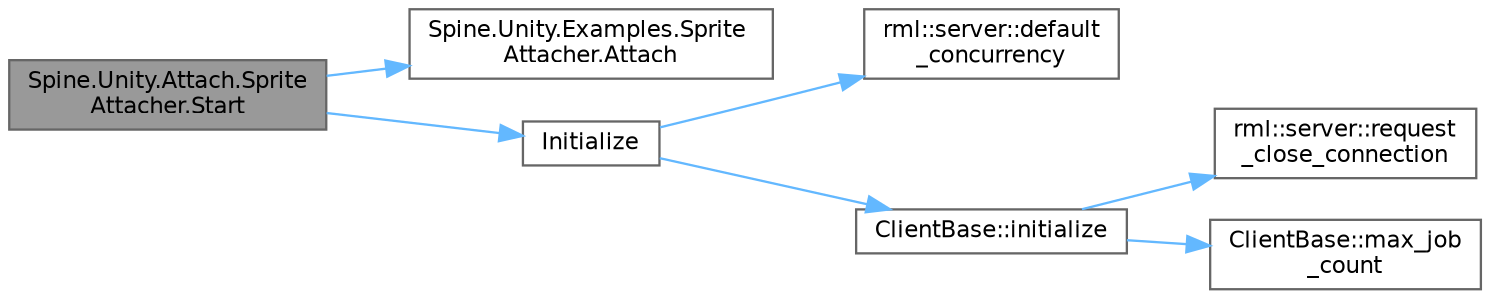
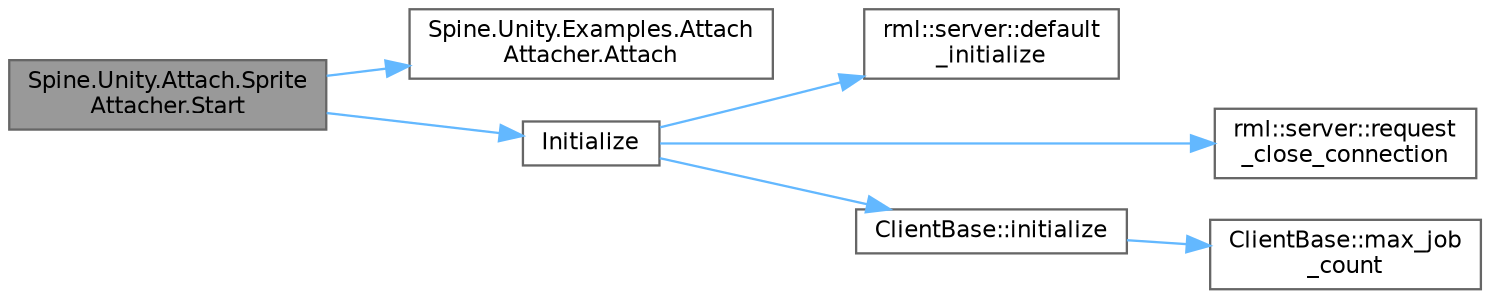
(591, 44) -> (591, 44)
(992, 44) -> (992, 44)
(1137, 195) -> (925, 143)
